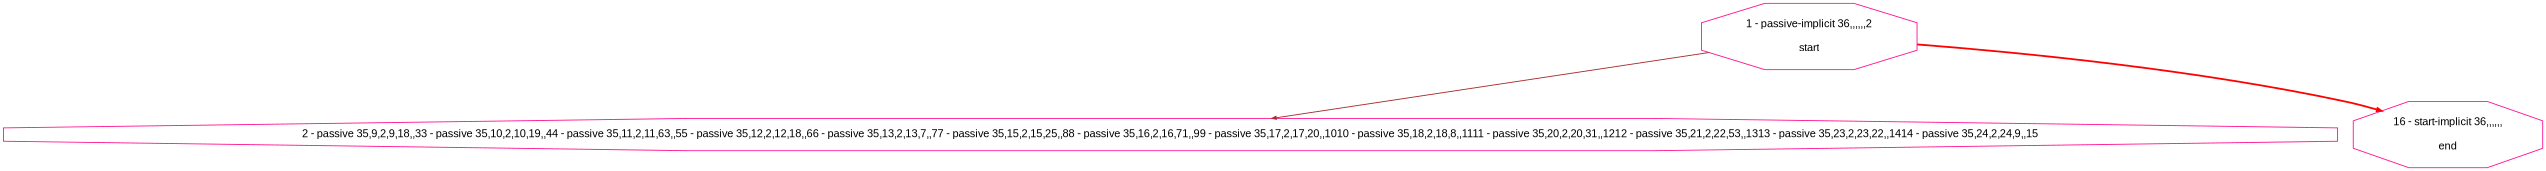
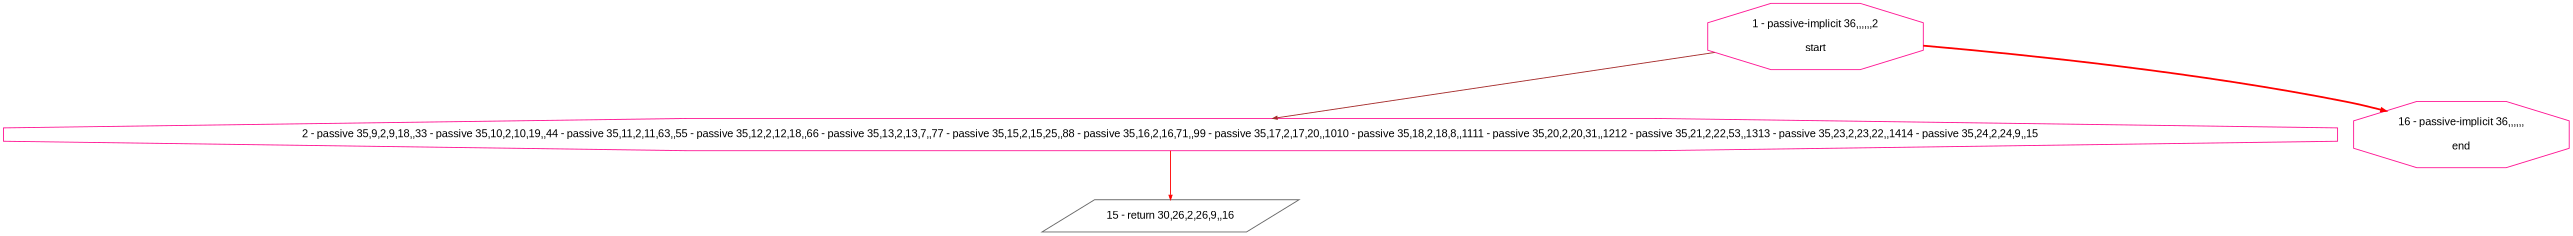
(2448, 135) -> (2461, 135)
none -> (1170, 216)
